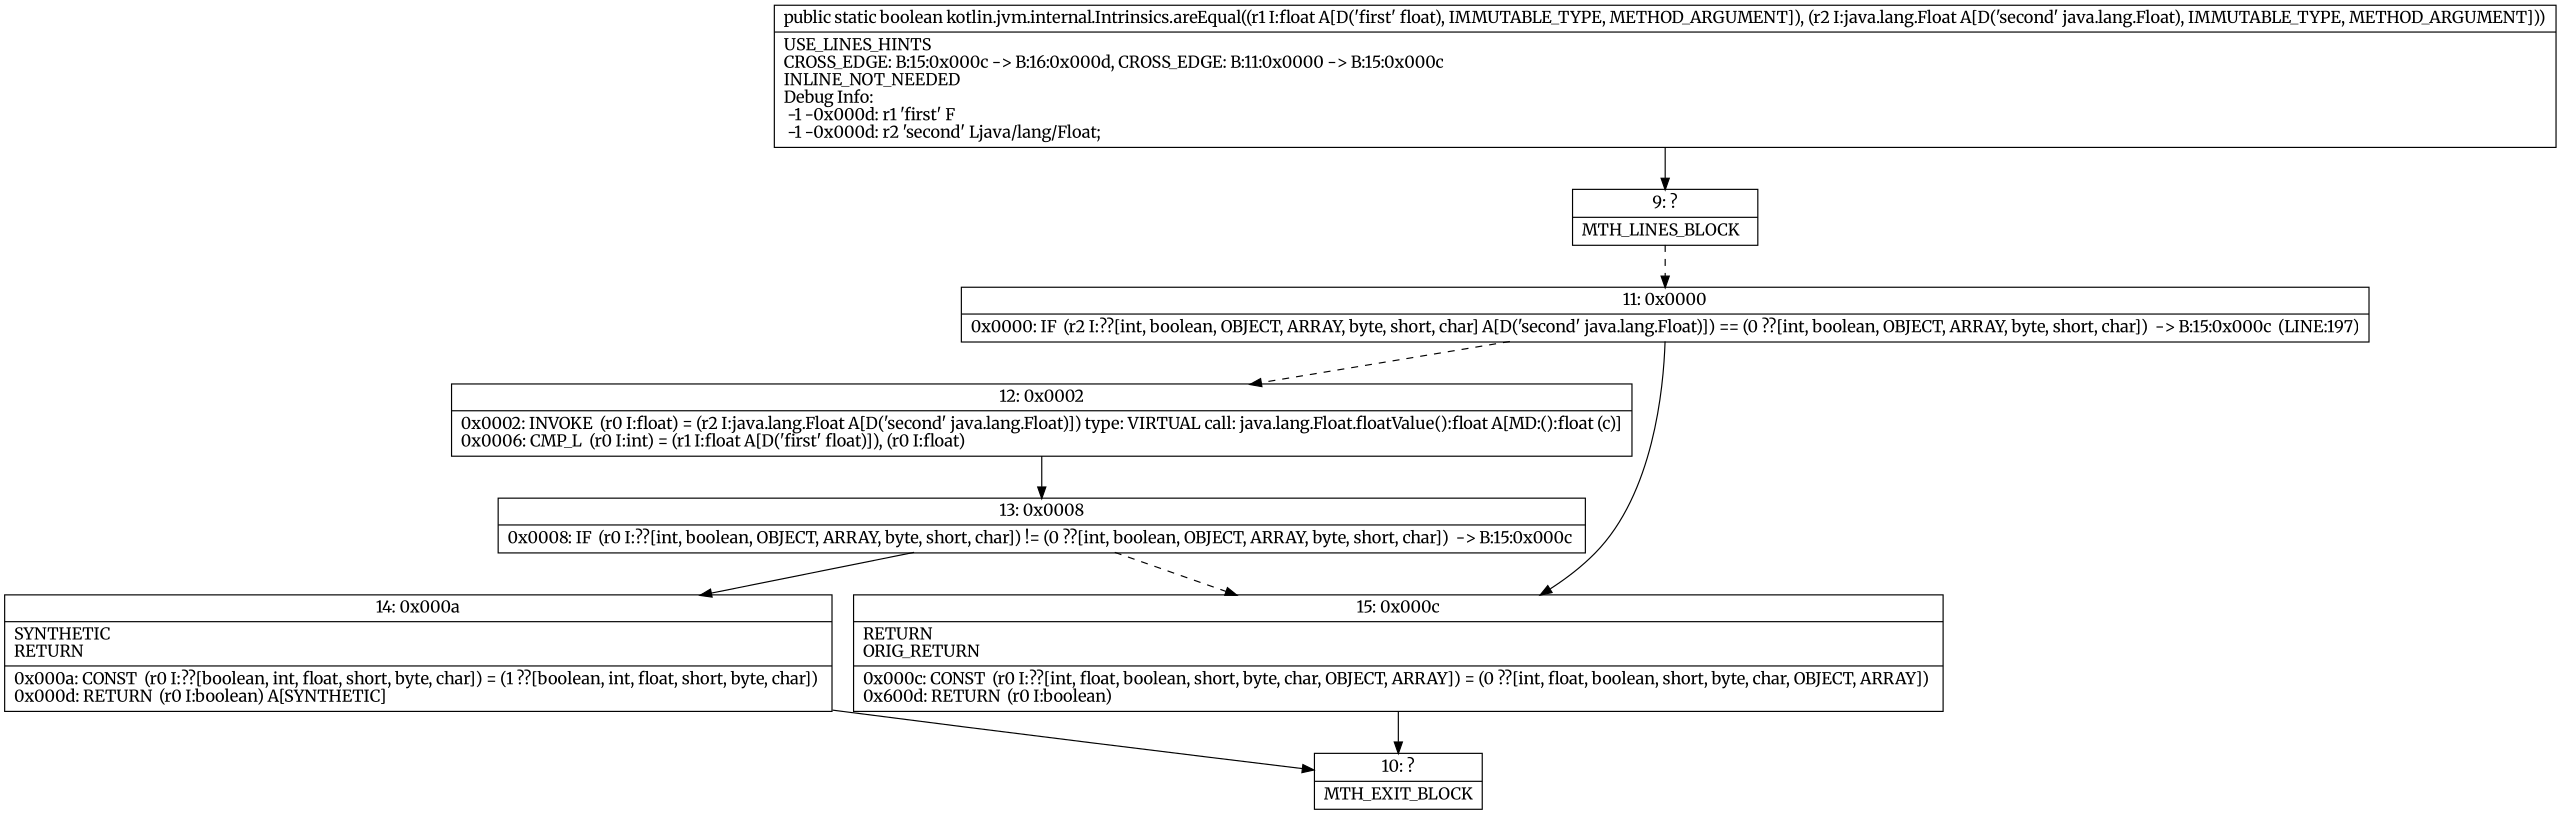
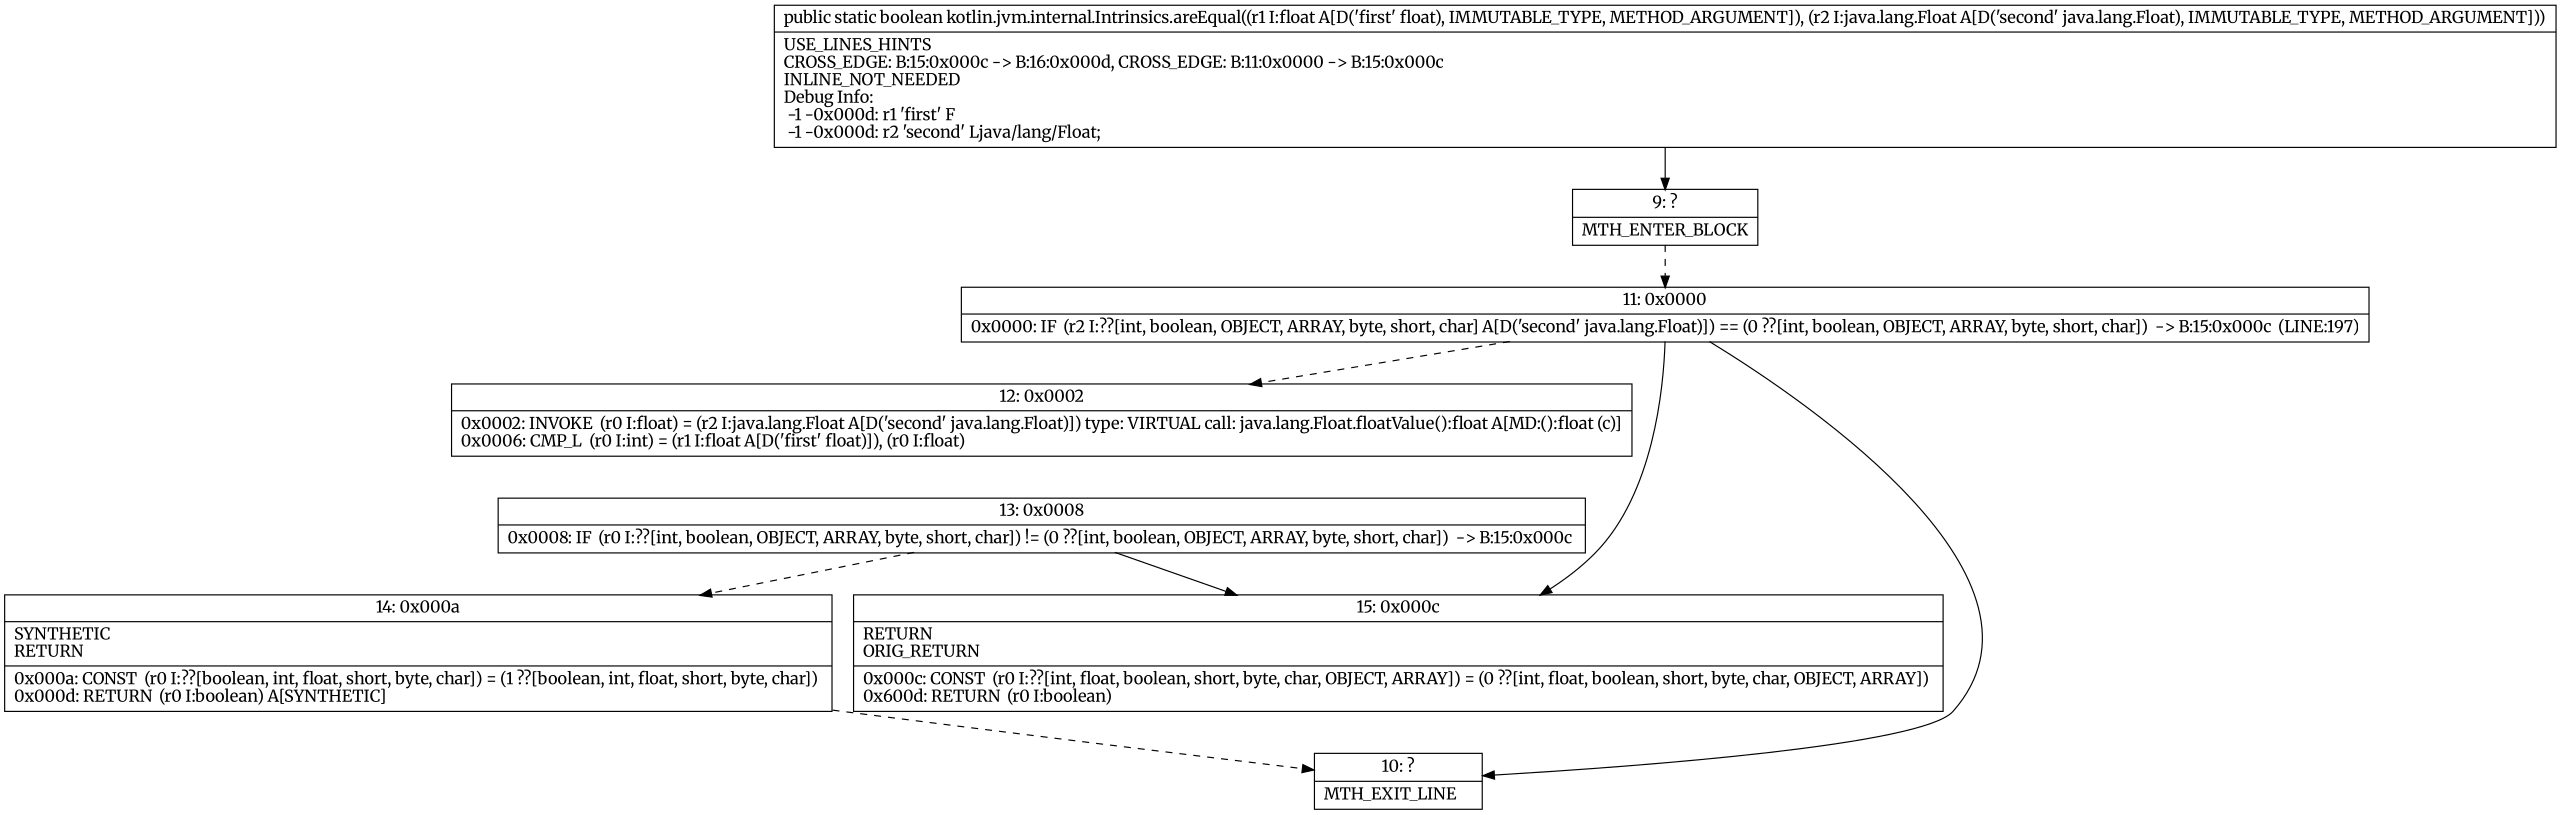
(1661, 231) -> (1665, 231)
(1042, 472) -> none
(1170, 572) -> (1170, 572)
(813, 573) -> (813, 573)
(1398, 726) -> (1960, 698)
(1067, 740) -> (1067, 740)
(1398, 795) -> (1391, 795)
